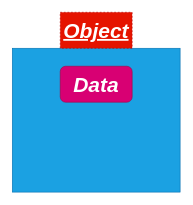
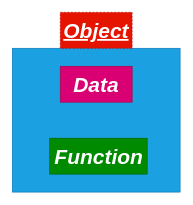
(96, 84) -> (96, 84)
none -> (99, 156)
